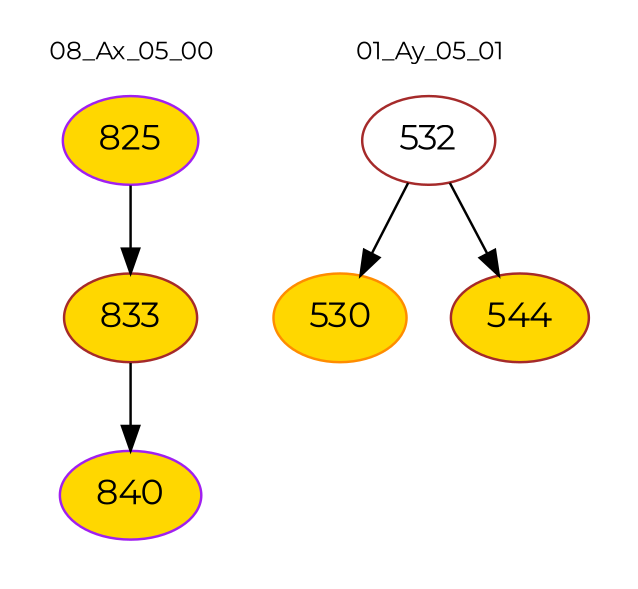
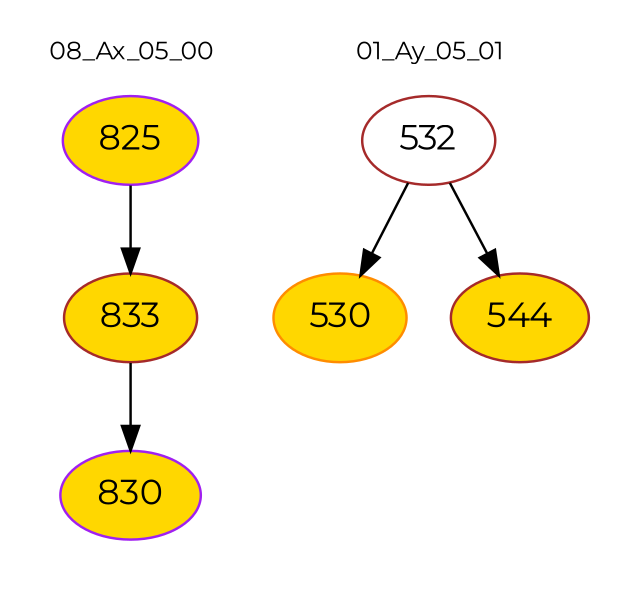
(131, 495) -> (131, 495)
